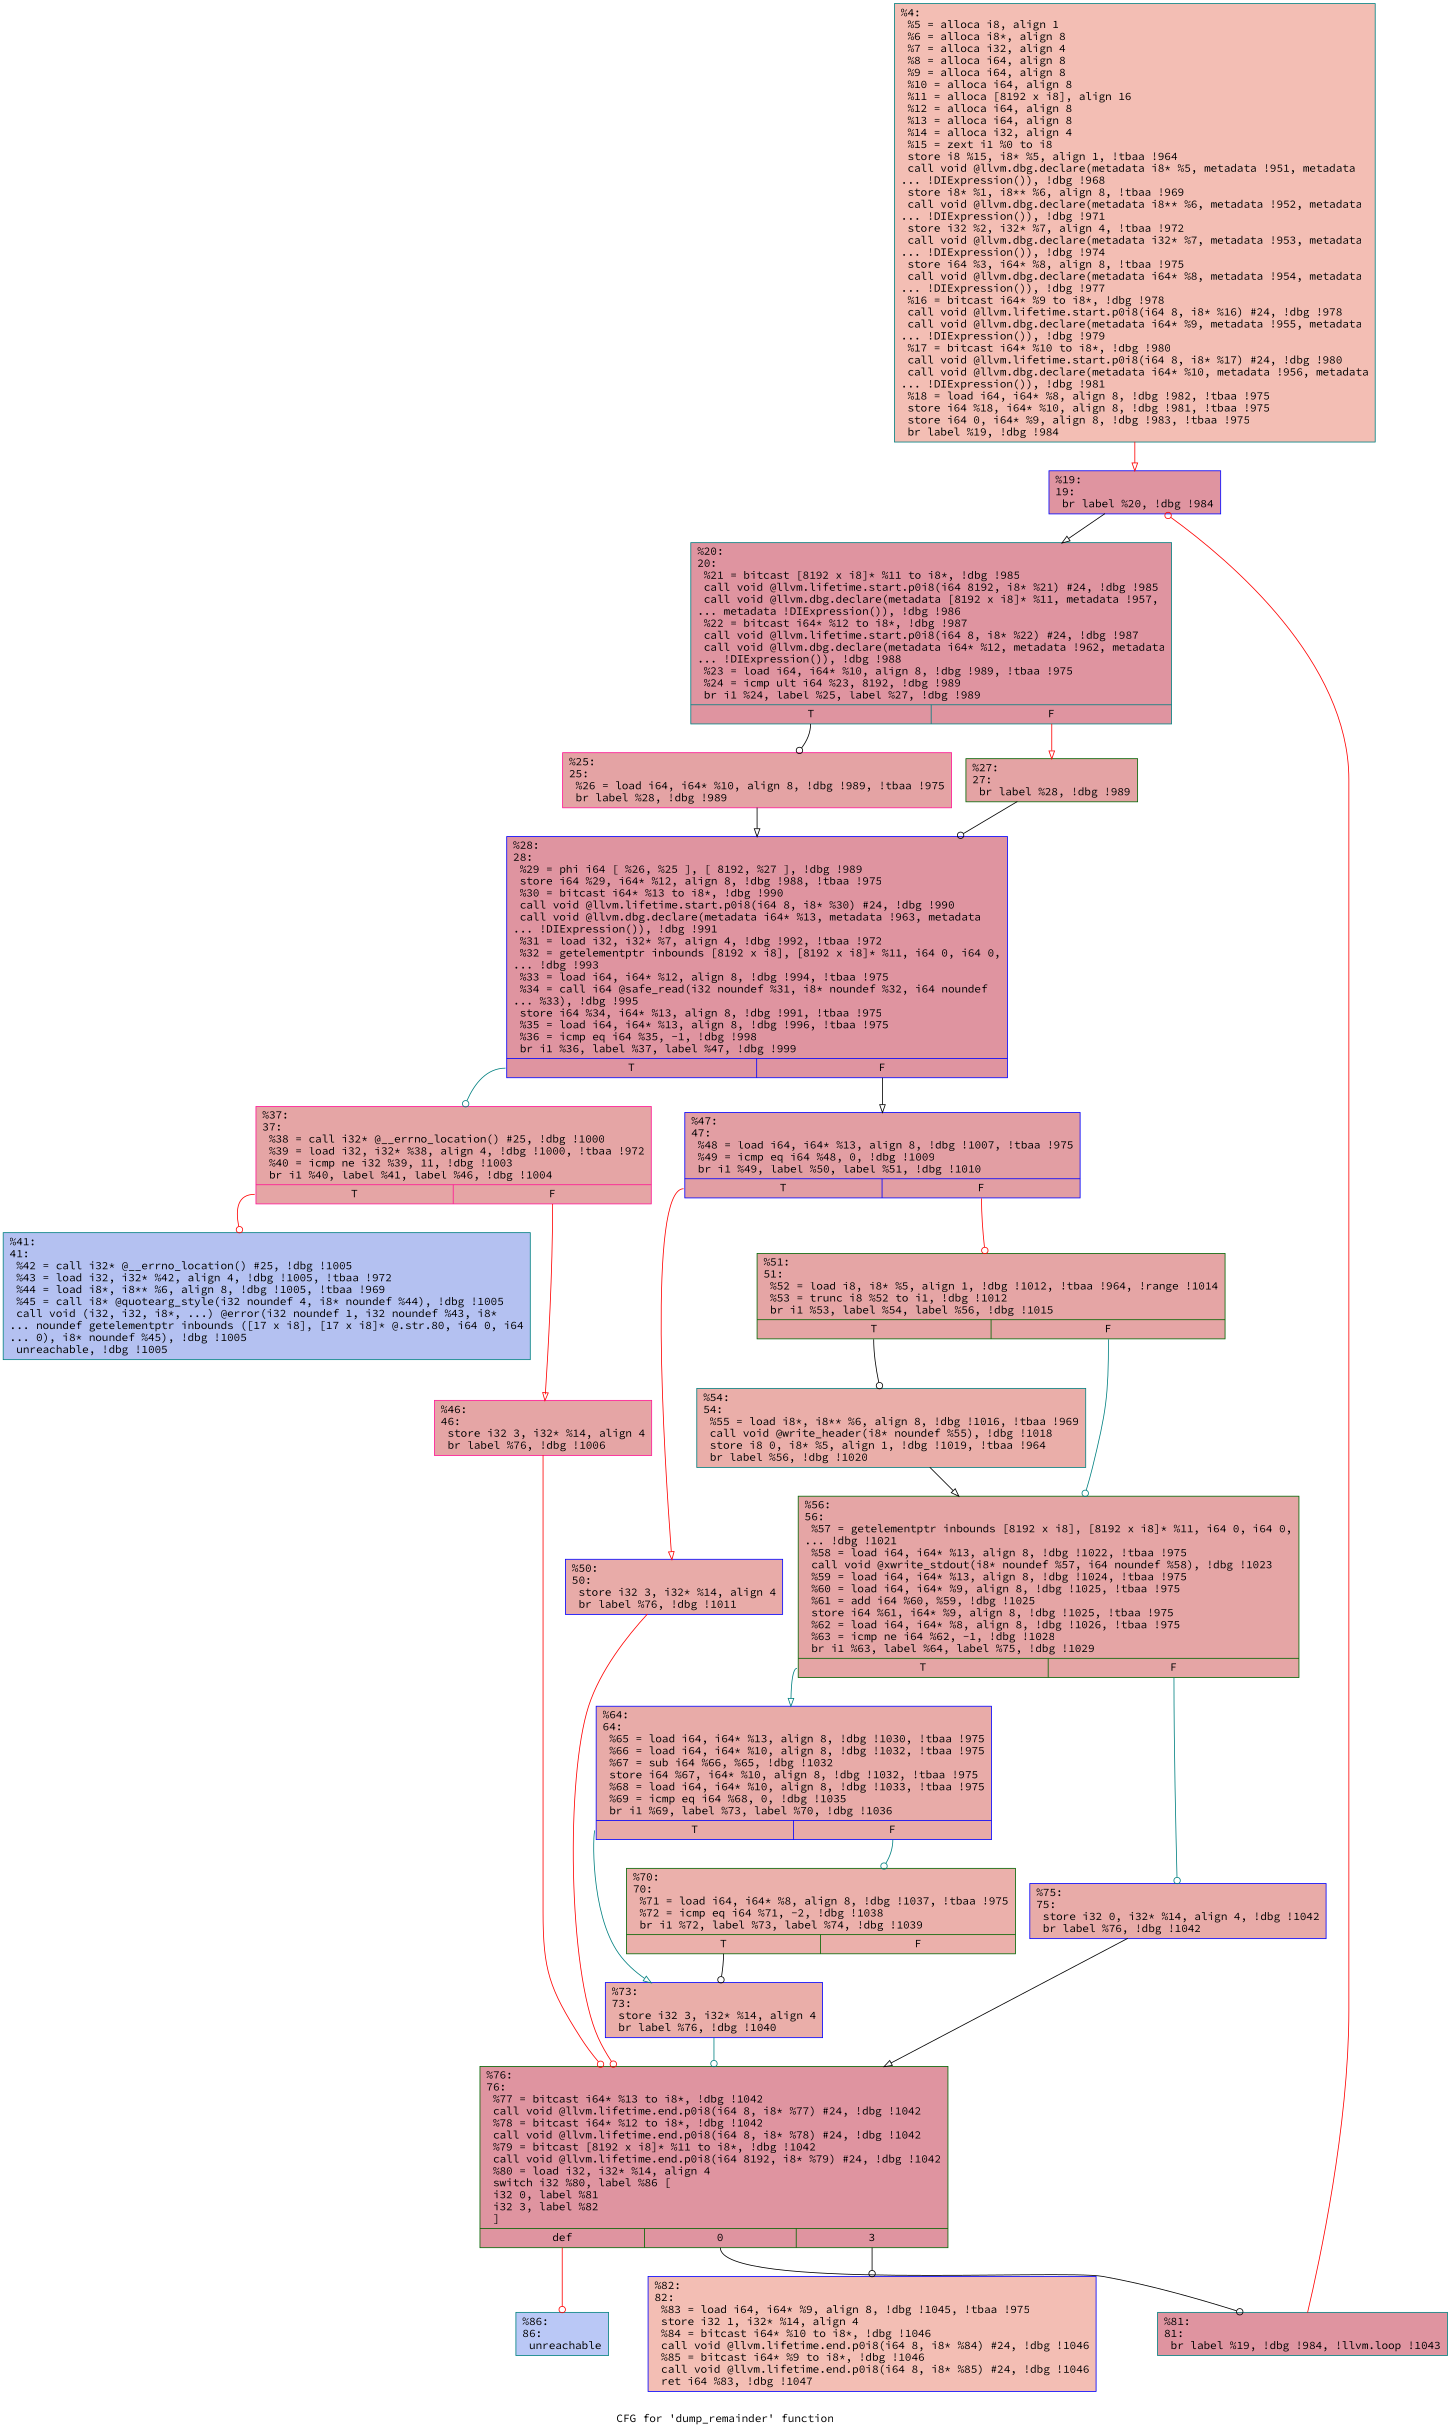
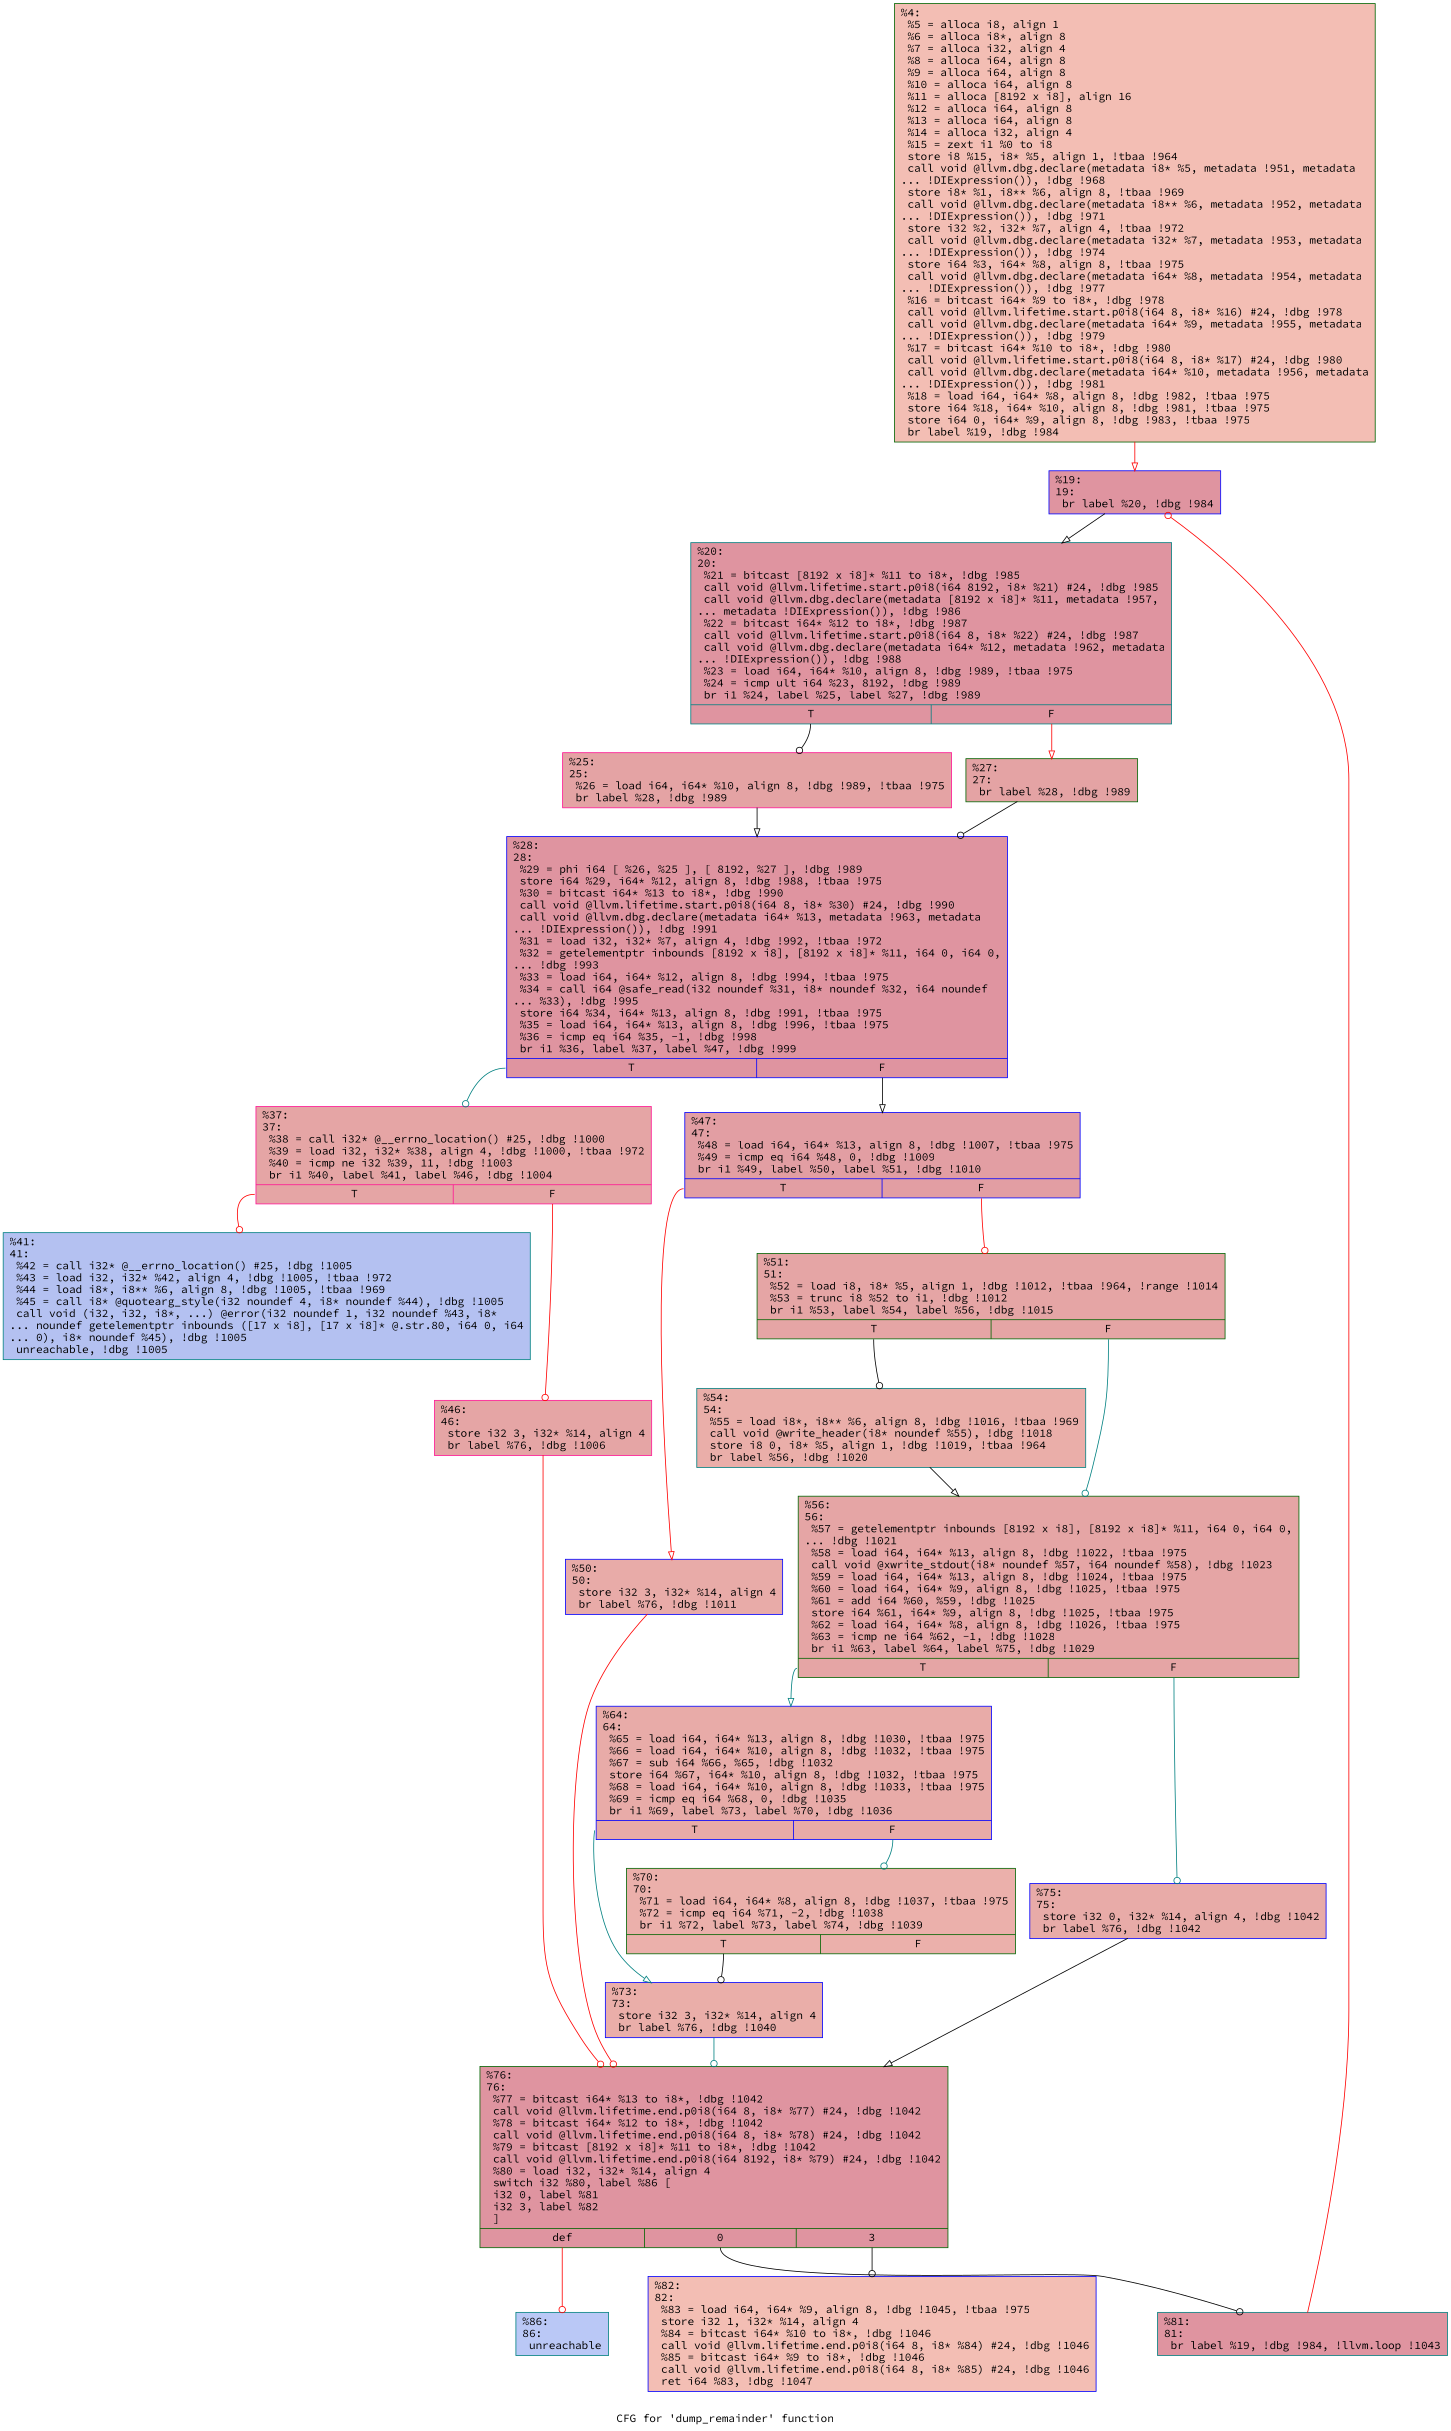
(1135, 223) -> (1135, 223)
(550, 1299) -> (550, 1299)
